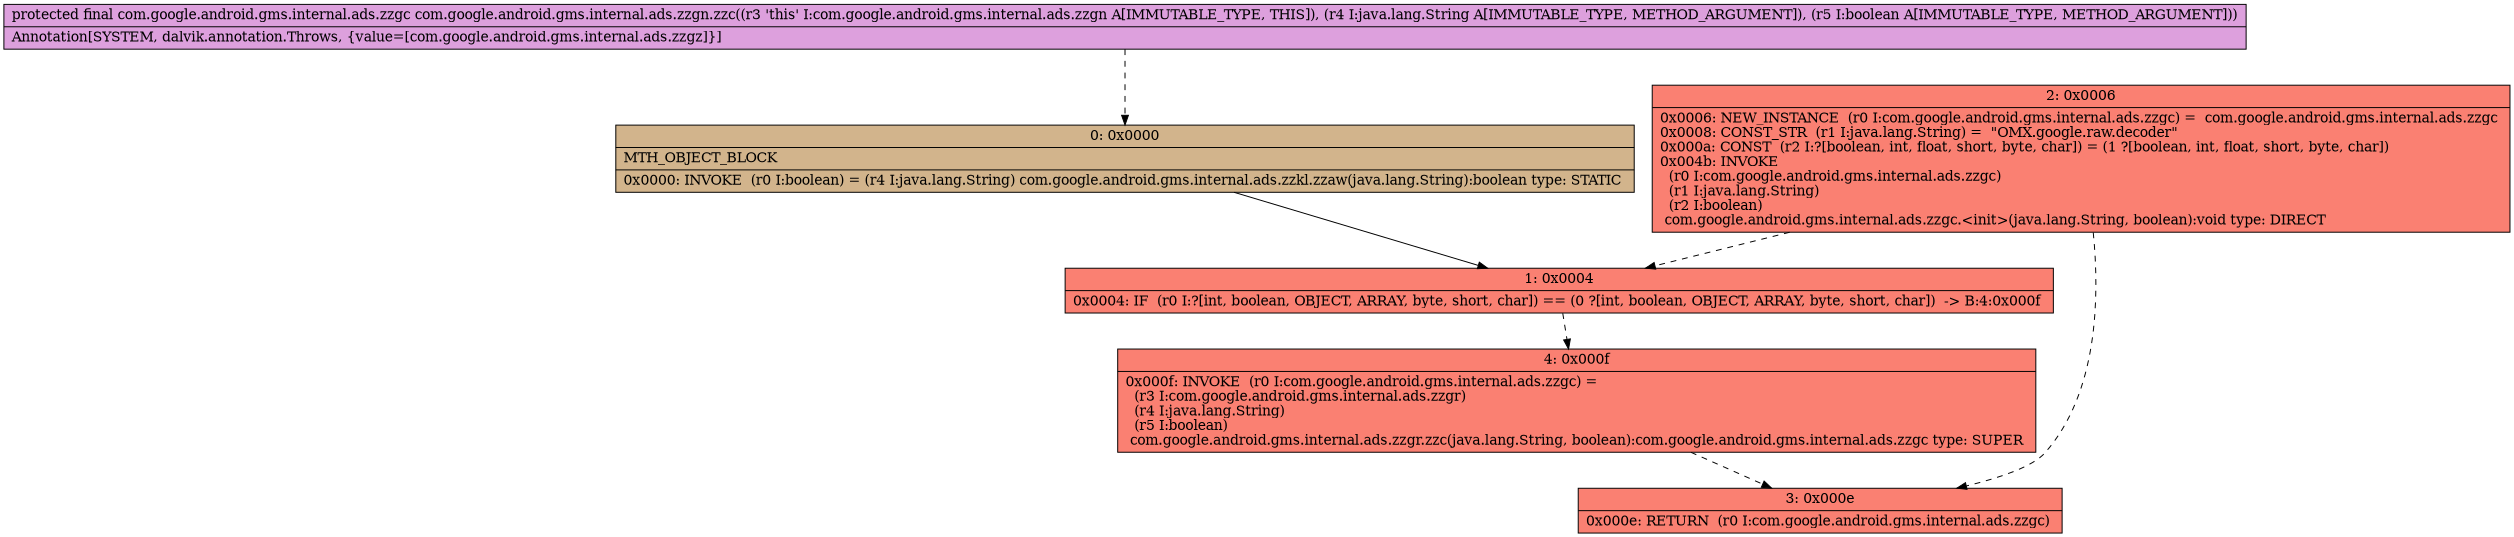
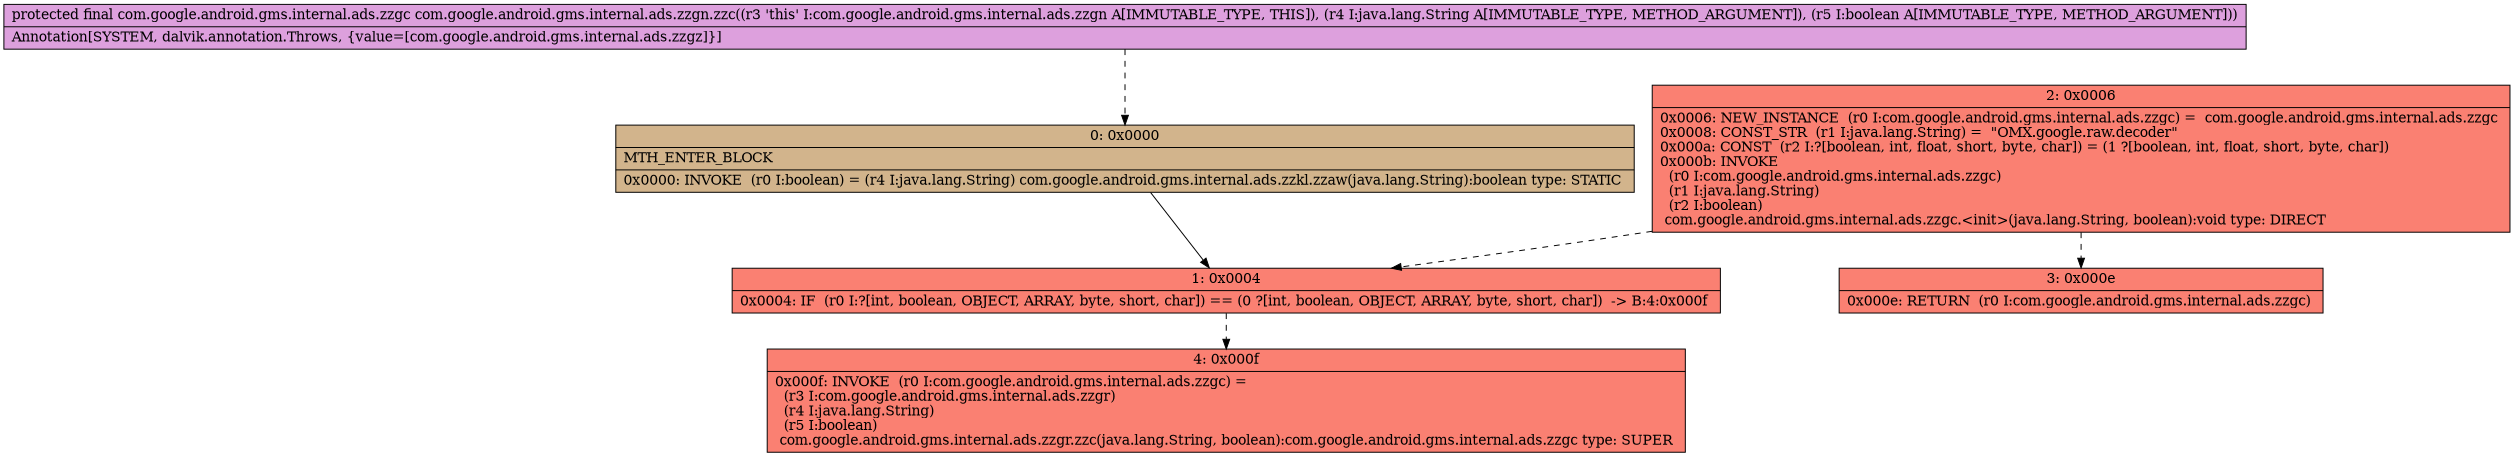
(701, 158) -> (699, 158)
(1724, 162) -> (1724, 162)
(1727, 468) -> none
